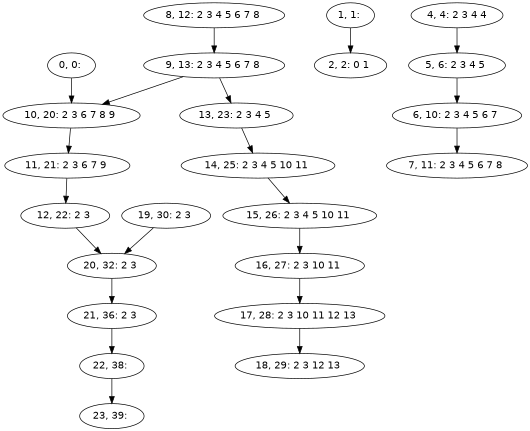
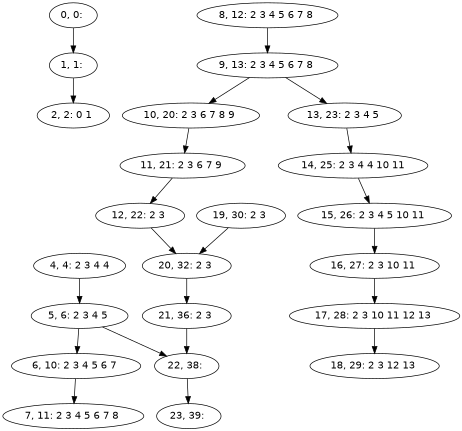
(72, 87) -> (73, 37)
(258, 166) -> (353, 166)
none -> (131, 340)
